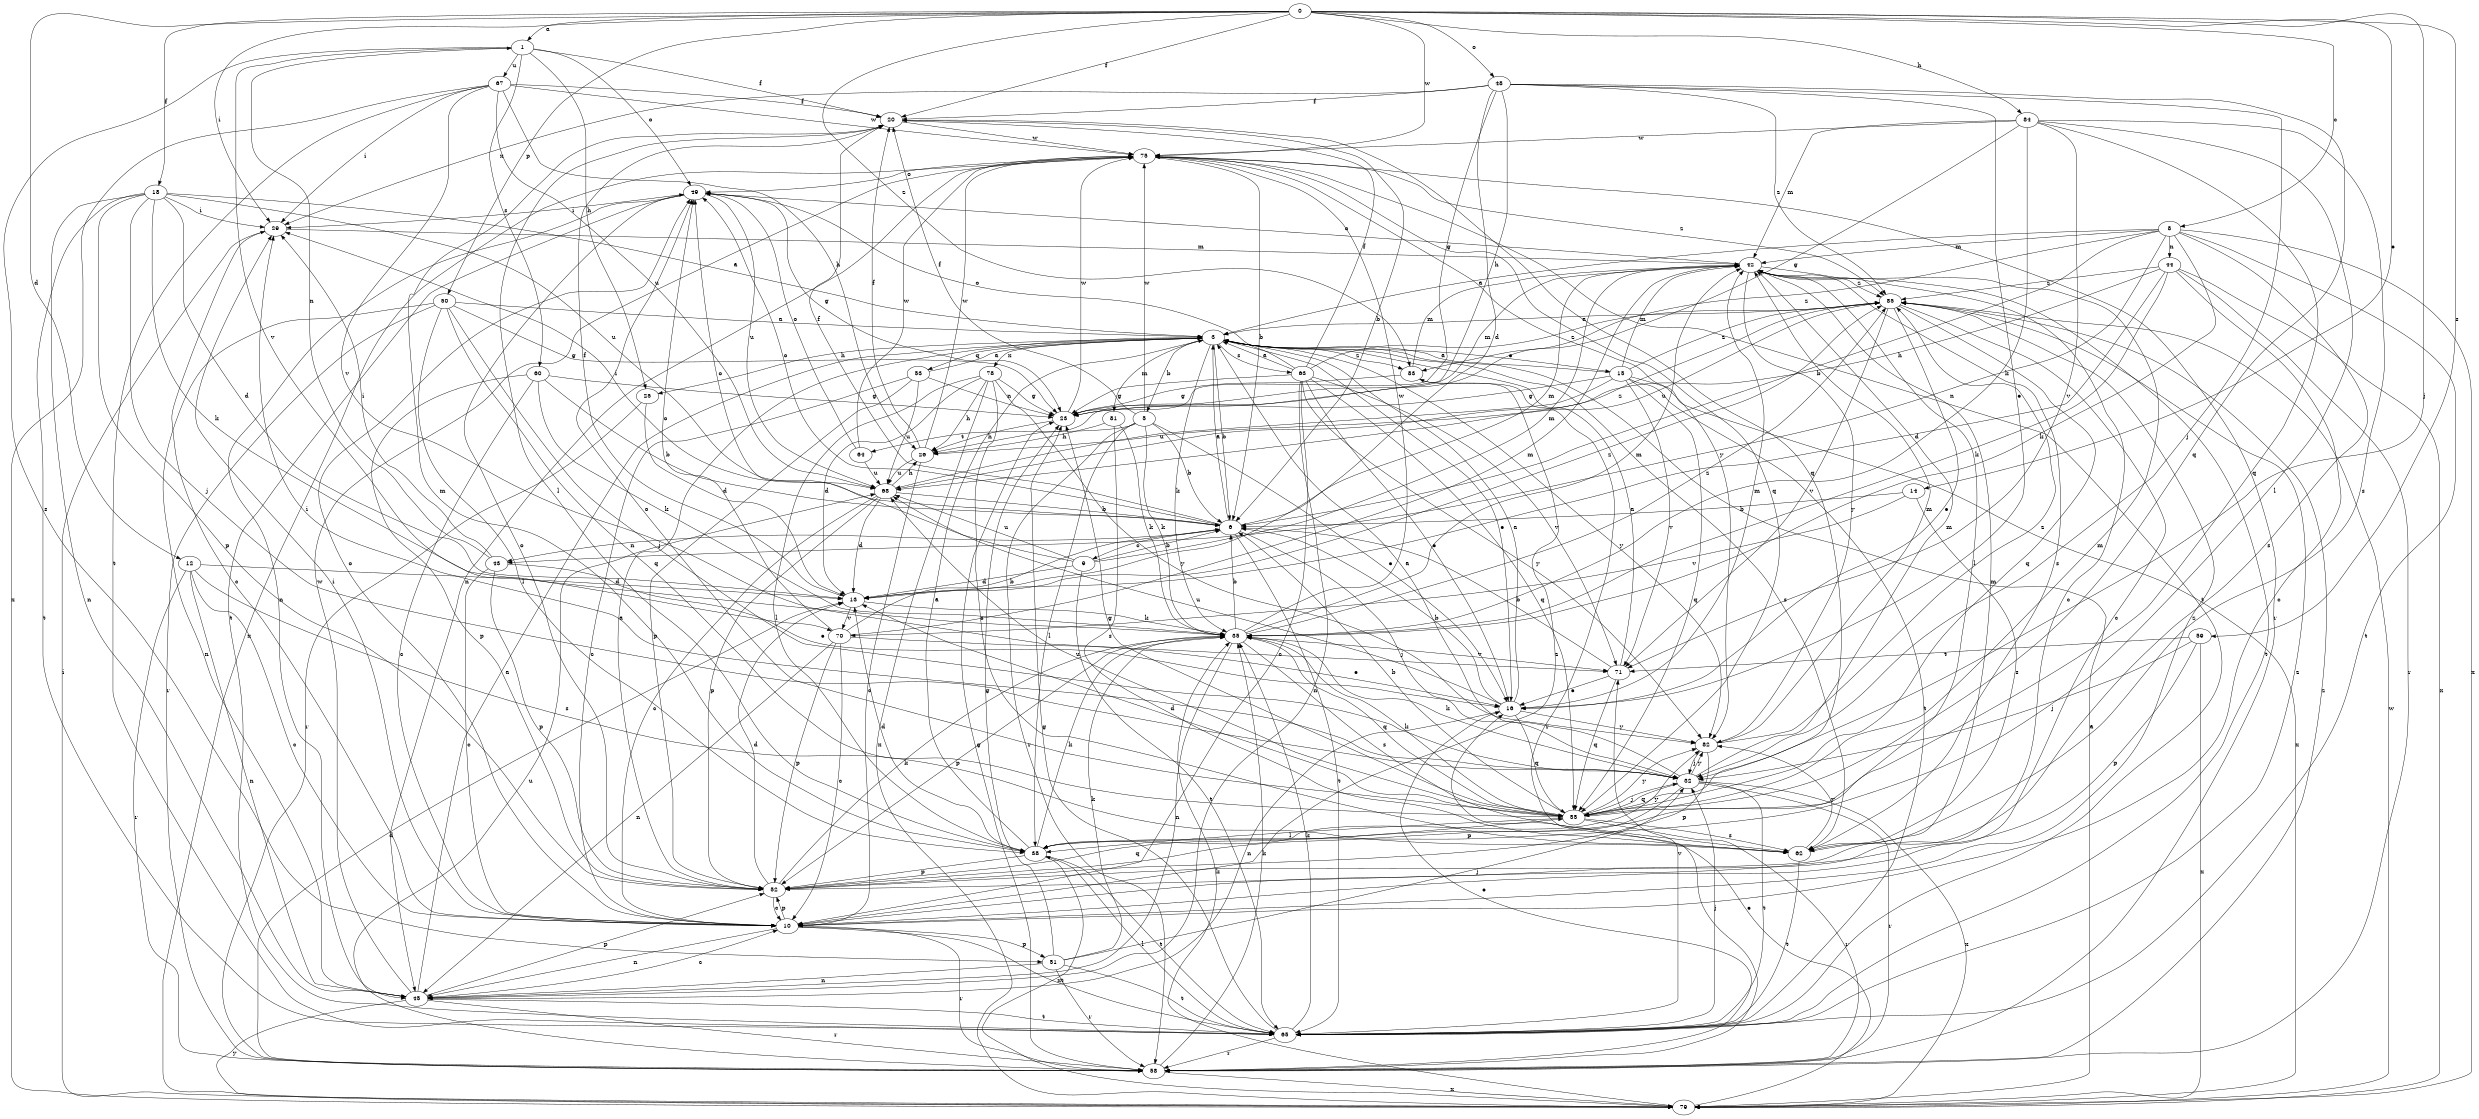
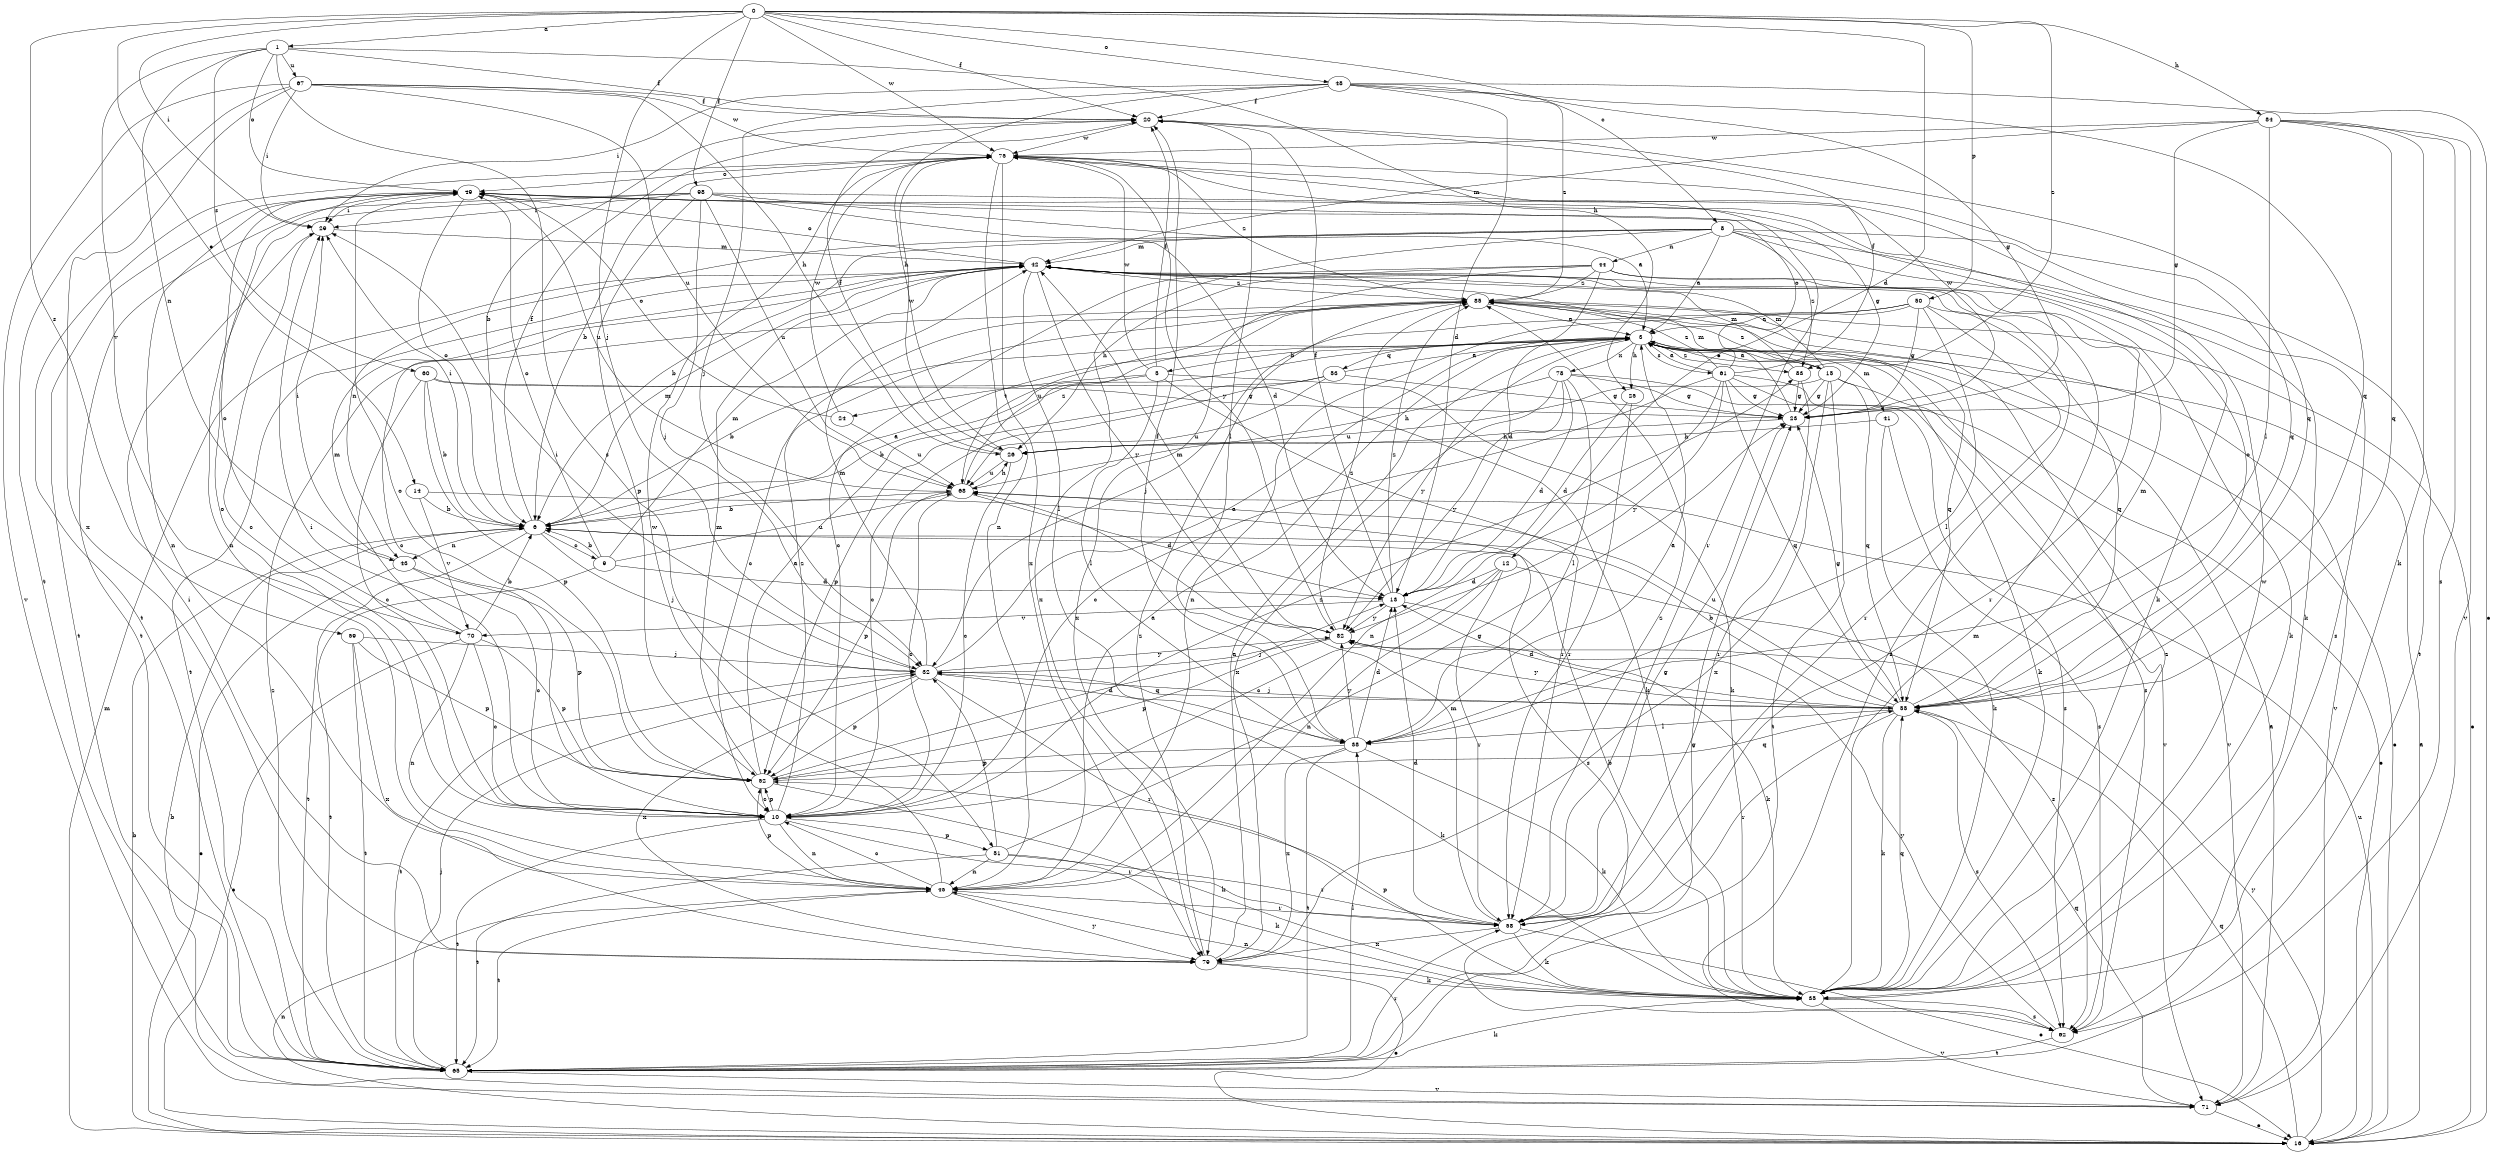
(502, 156) -> (618, 156)
(156, 192) -> (701, 192)
(310, 236) -> (170, 319)
(1303, 374) -> (1723, 374)
(1009, 396) -> (1615, 396)
(1114, 419) -> (1887, 419)
(861, 455) -> (842, 419)
(884, 469) -> (455, 370)
(443, 491) -> (1158, 437)
(1347, 540) -> none
none -> (1370, 618)
(1911, 654) -> (364, 883)
(2392, 709) -> (1140, 636)
(531, 781) -> (1454, 709)
